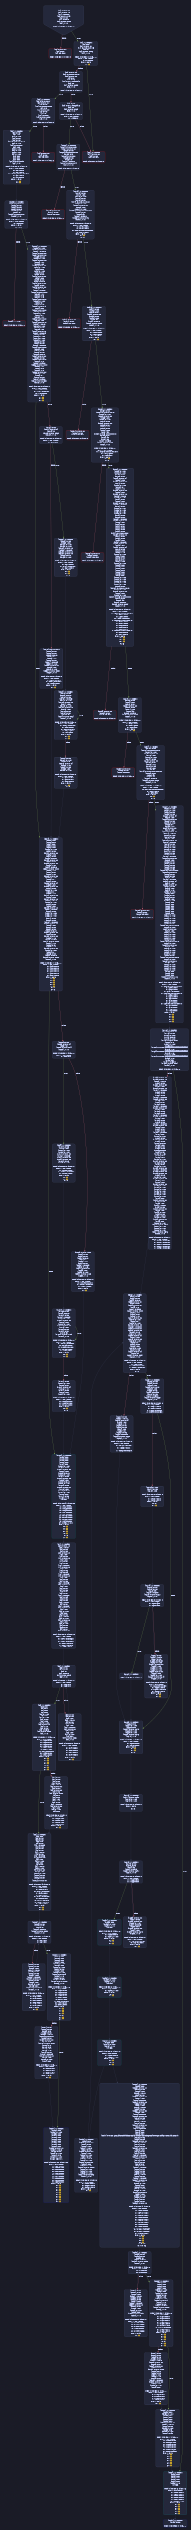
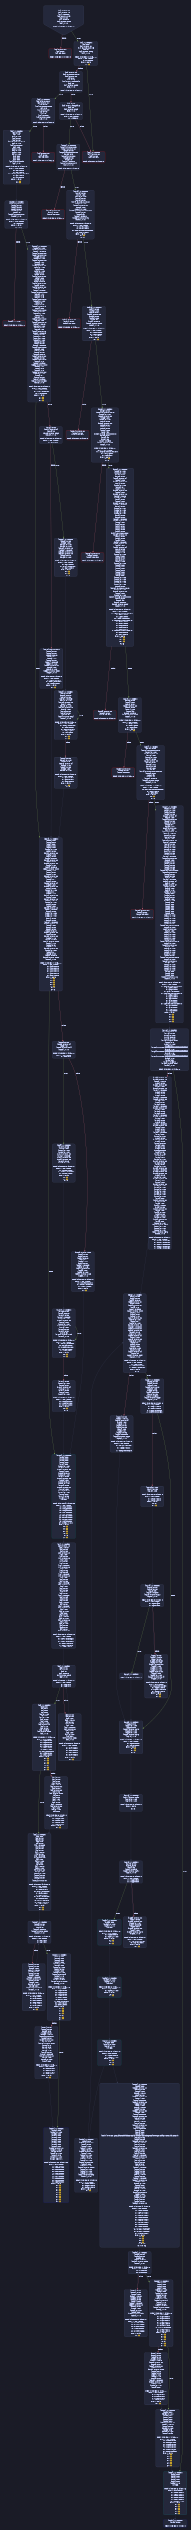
(175, 2523) -> (175, 2523)
